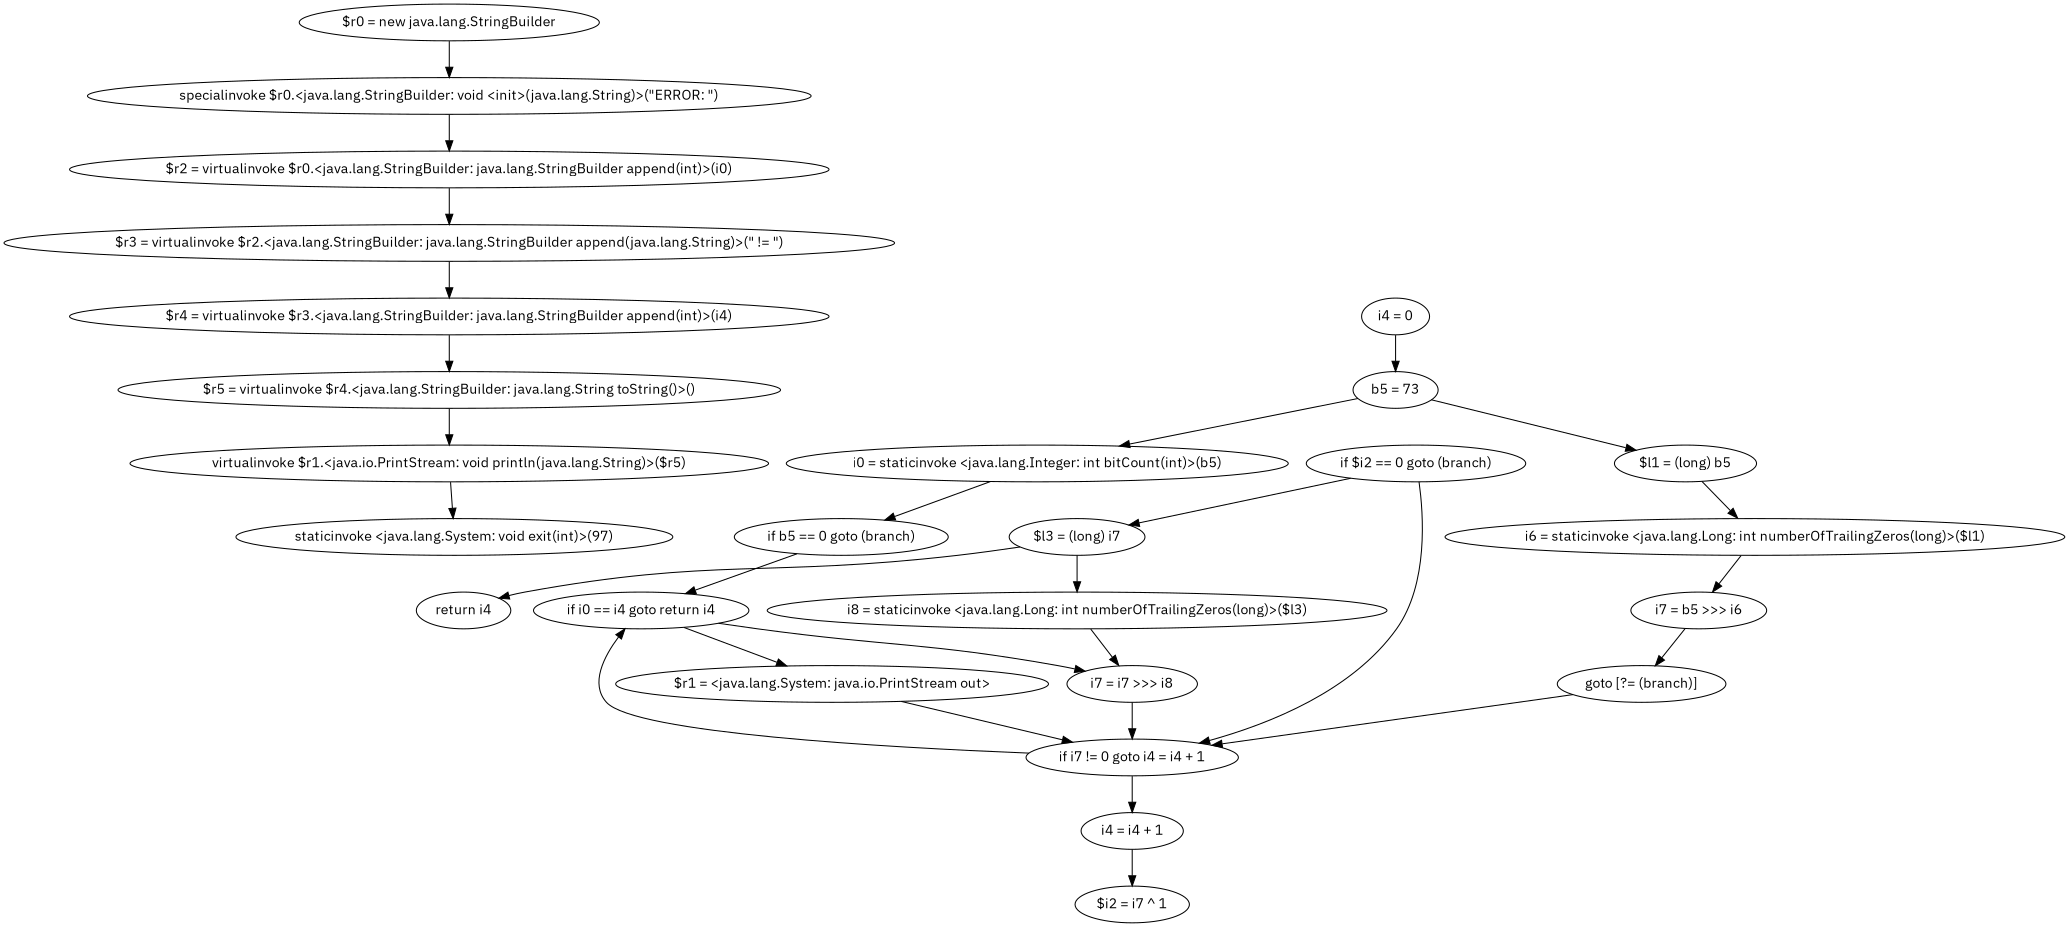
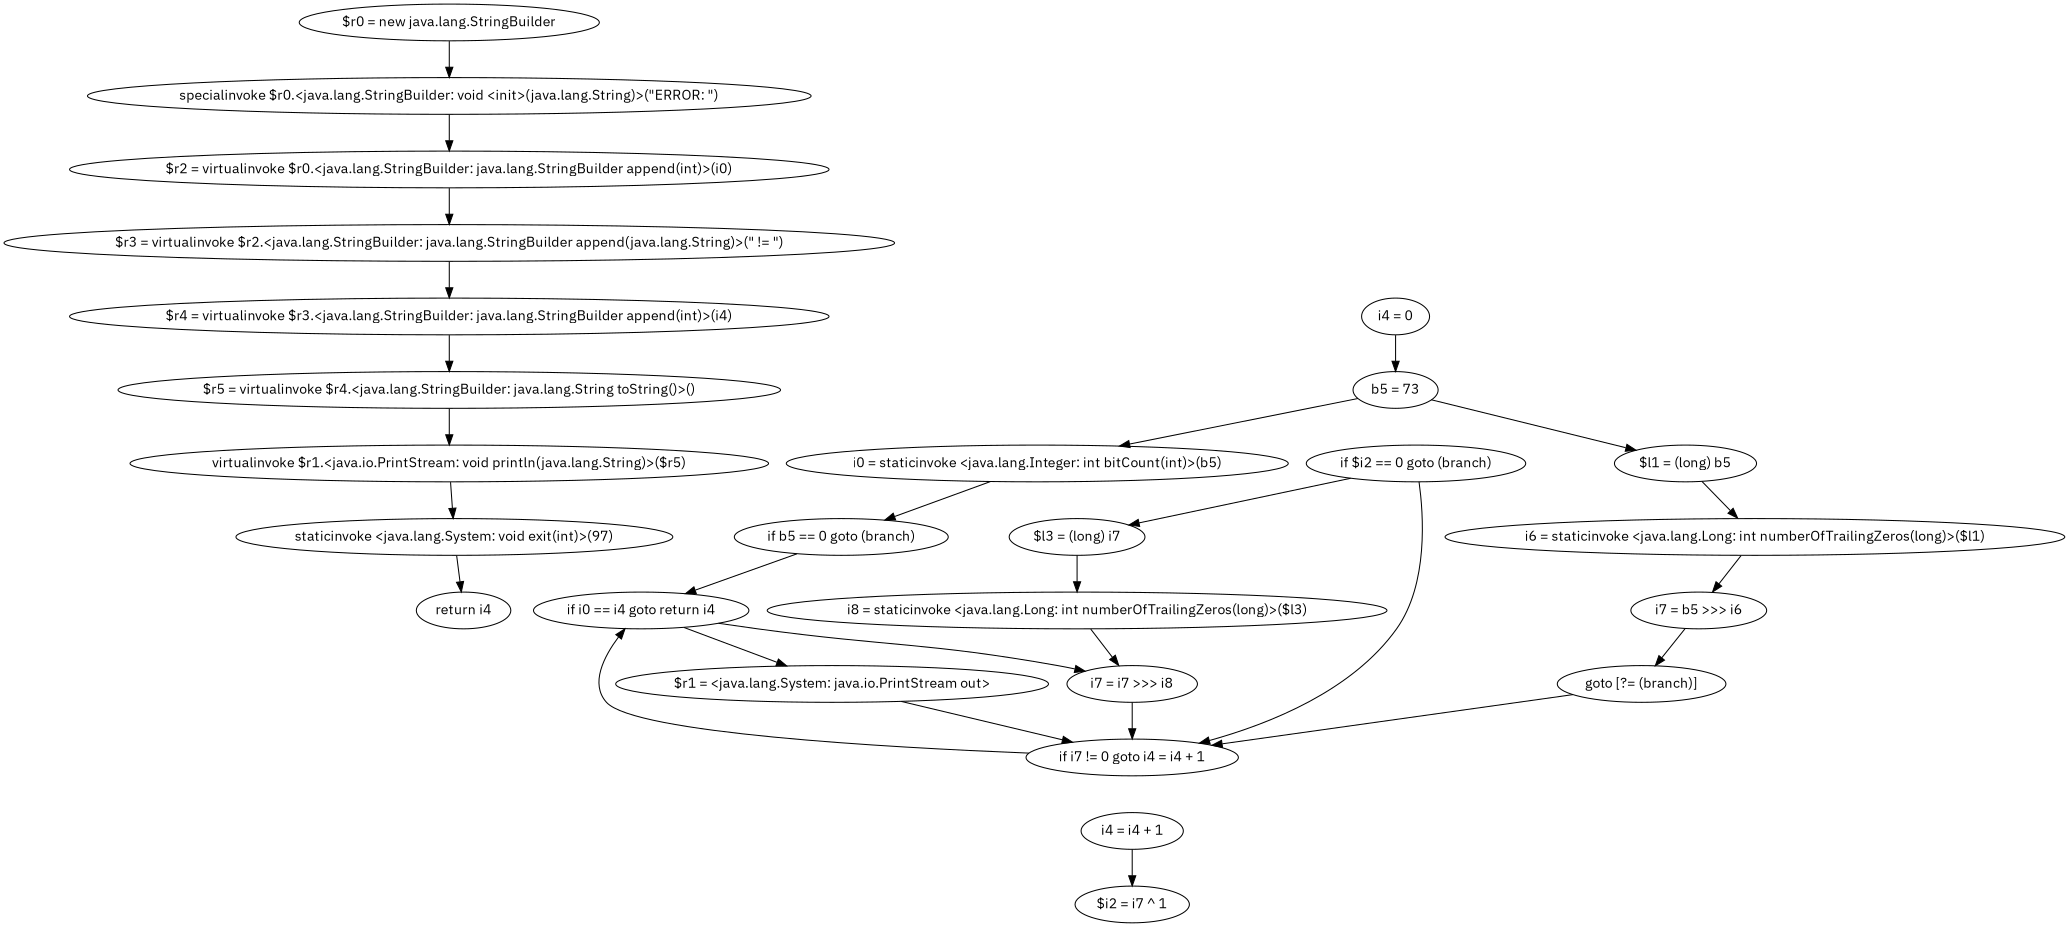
(777, 568) -> (458, 569)
(1132, 789) -> none
